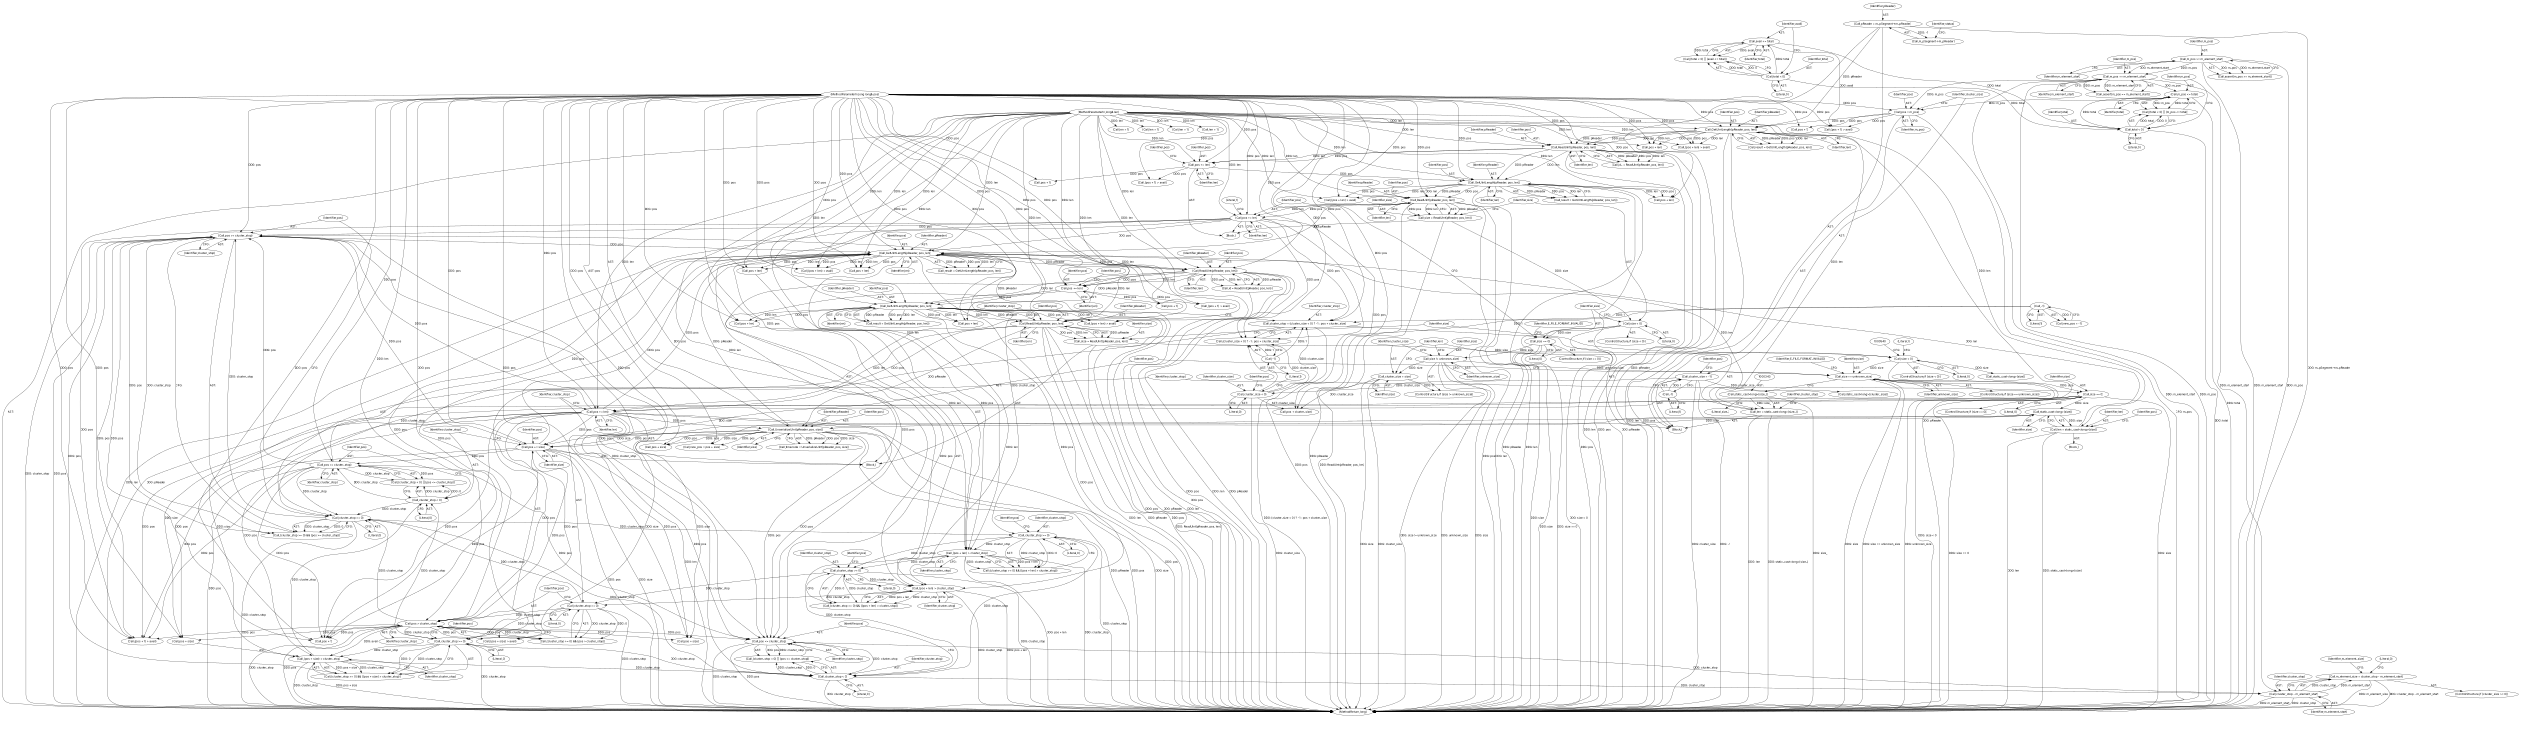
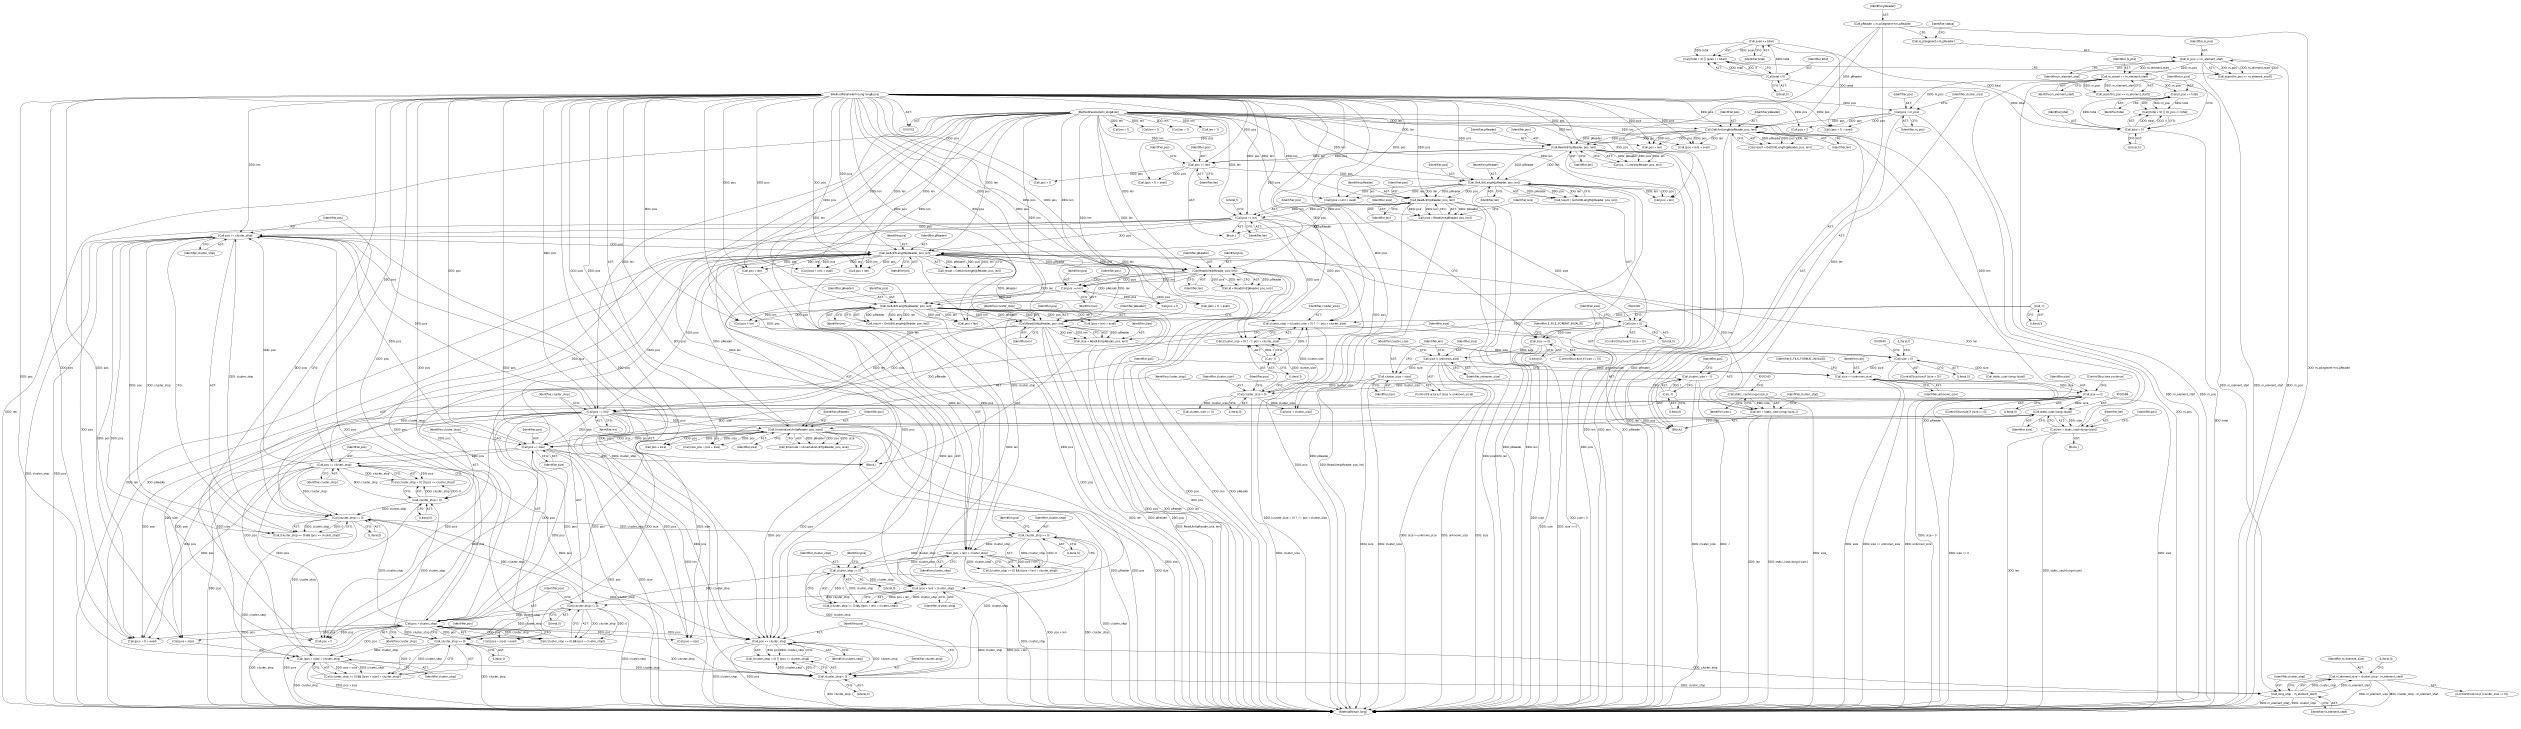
(1792, 24) -> none
(1923, 33) -> (1923, 33)
(1904, 34) -> (2066, 50)
(1723, 46) -> (1971, 69)
(2276, 68) -> (2276, 68)
(2125, 77) -> (2125, 77)
(2047, 100) -> none
none -> (47, 102)
(2188, 105) -> none
none -> (909, 130)
(255, 165) -> (255, 165)
(1638, 165) -> (1638, 165)
(594, 271) -> (594, 271)
none -> (1634, 306)
(2069, 324) -> none
(383, 359) -> (383, 359)
none -> (2106, 377)
(1802, 385) -> (1746, 405)
(1429, 386) -> (1429, 386)
(1761, 386) -> (1761, 386)
(1327, 392) -> (1323, 385)
(1863, 394) -> none
(2010, 394) -> none
none -> (2122, 394)
(1283, 403) -> (1283, 403)
(11, 412) -> (11, 412)
none -> (1198, 412)
(1721, 412) -> (1721, 412)
(2184, 412) -> (2184, 412)
none -> (601, 511)
(69, 518) -> (358, 441)
(371, 641) -> (371, 641)
(317, 668) -> (317, 668)
(2361, 668) -> (2361, 668)
(2294, 694) -> (2294, 694)
(2220, 703) -> none
